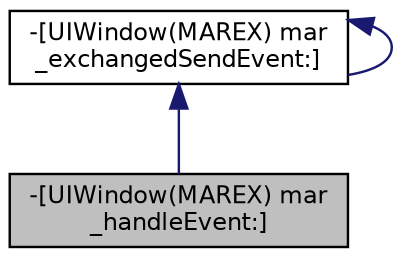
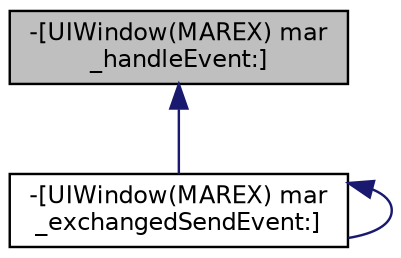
(179, 142) -> (179, 142)
